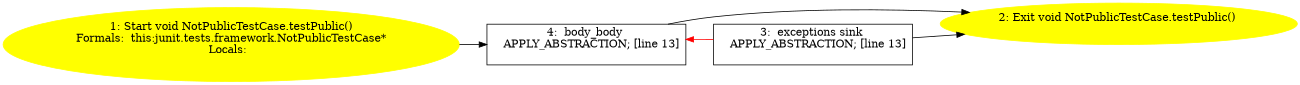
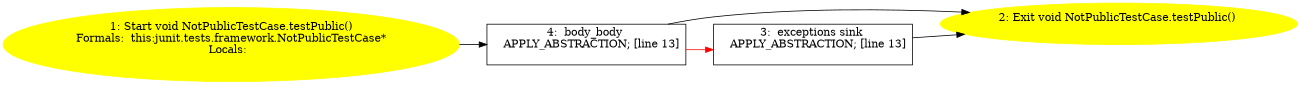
(703, 39) -> (696, 50)
